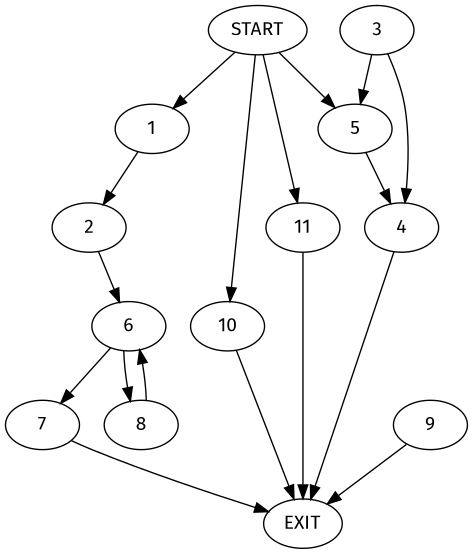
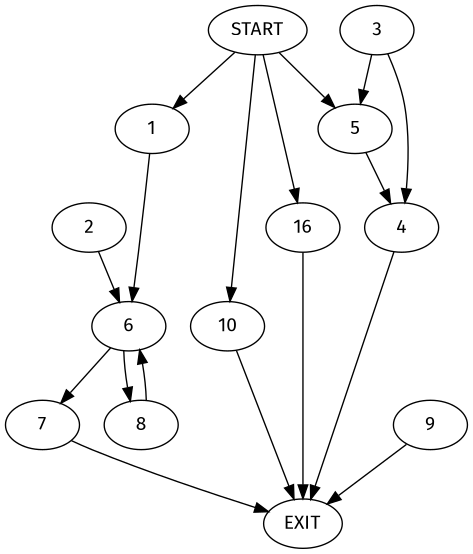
(124, 172) -> (142, 221)
(303, 228) -> (303, 228)
